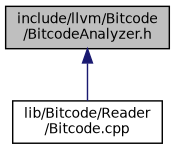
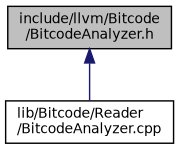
(87, 122) -> (90, 122)
